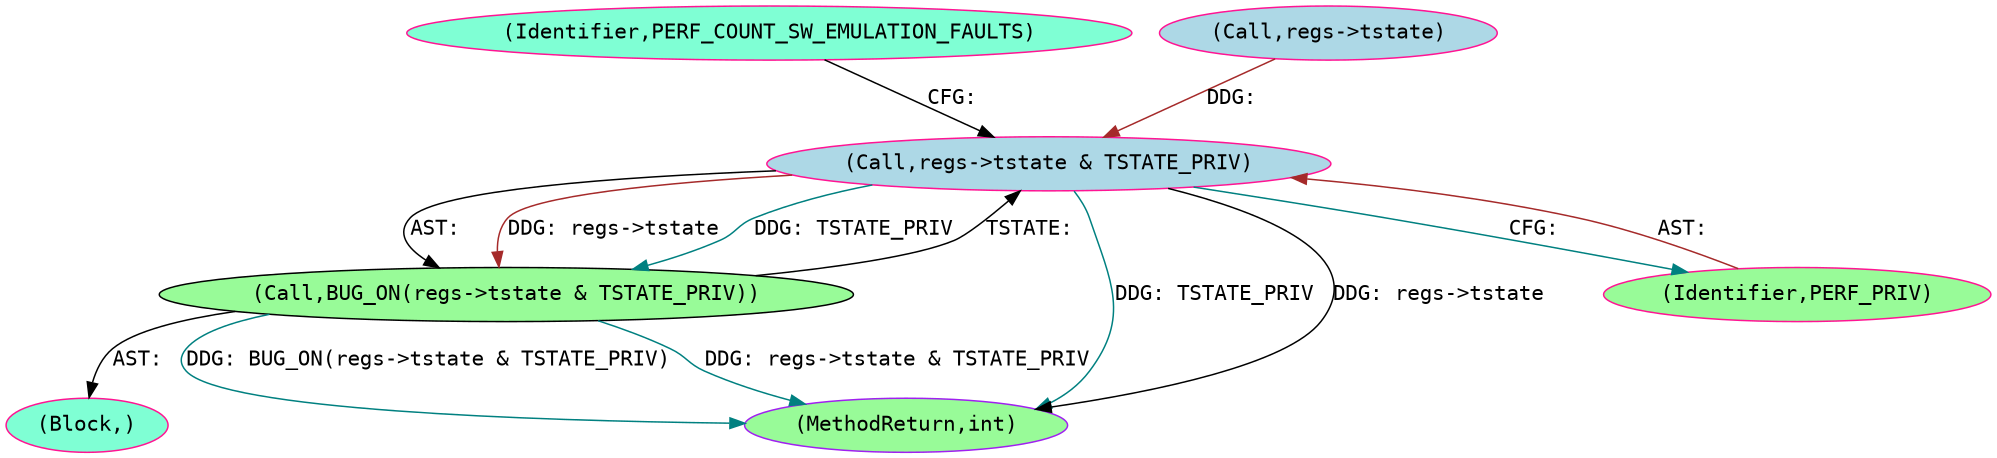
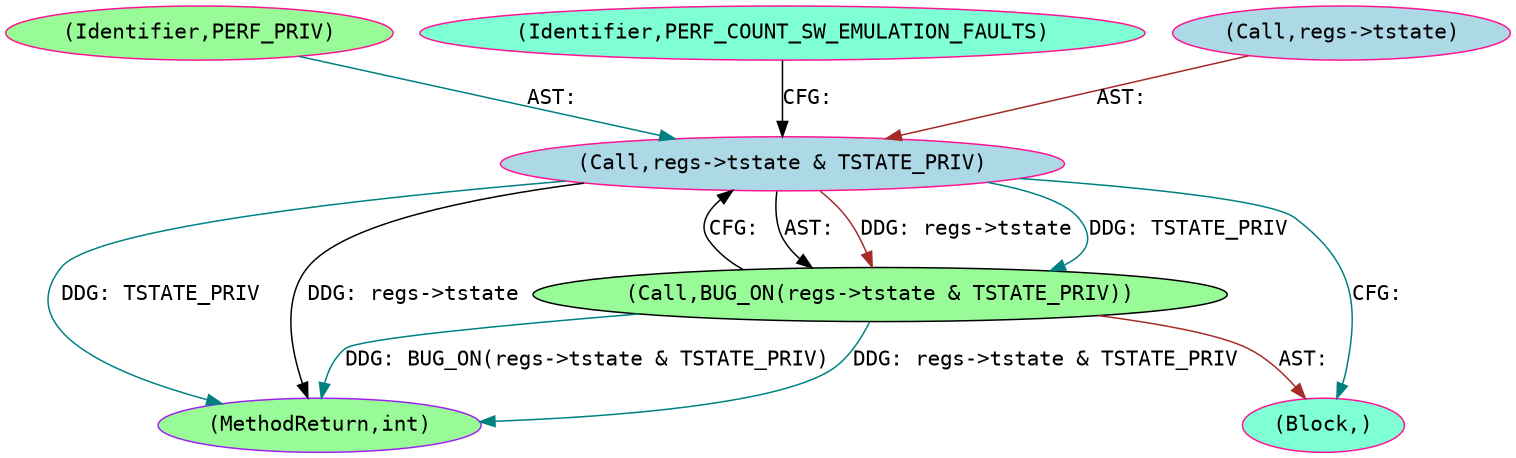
(1238, 98) -> (1128, 98)
(1526, 208) -> (480, 96)
(1433, 226) -> (1252, 204)
(1036, 229) -> (740, 229)
(153, 329) -> (1204, 334)
